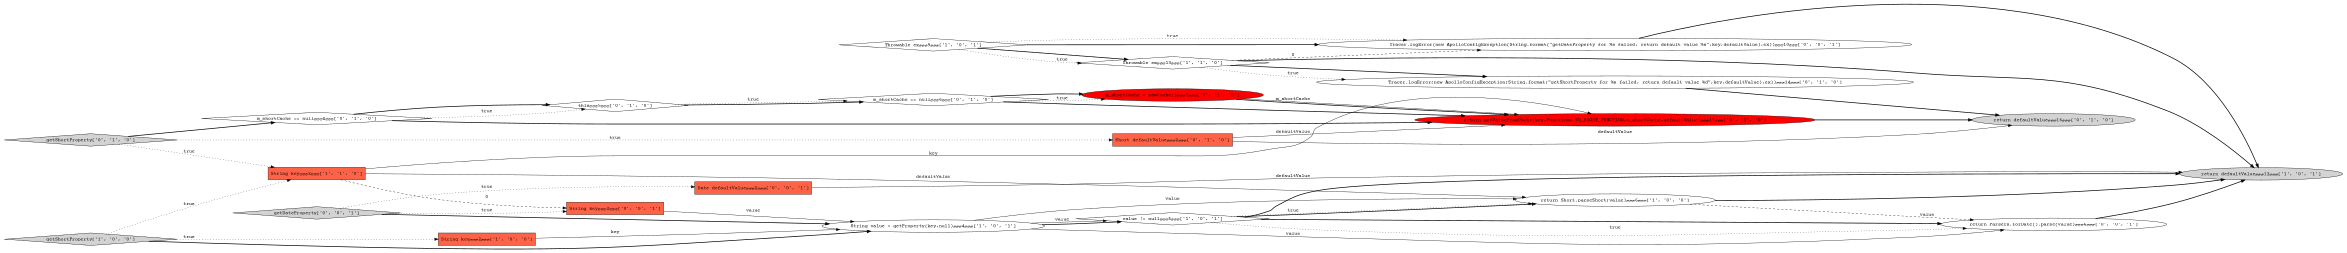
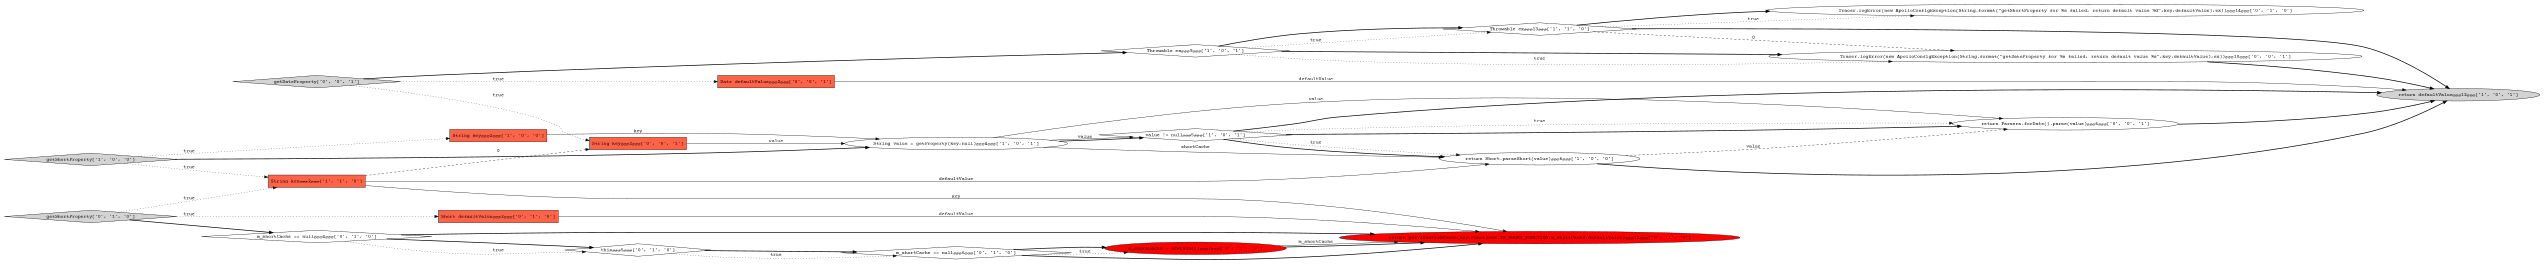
(2054, 120) -> none
(1173, 199) -> (1195, 147)
(604, 219) -> (743, 64)
